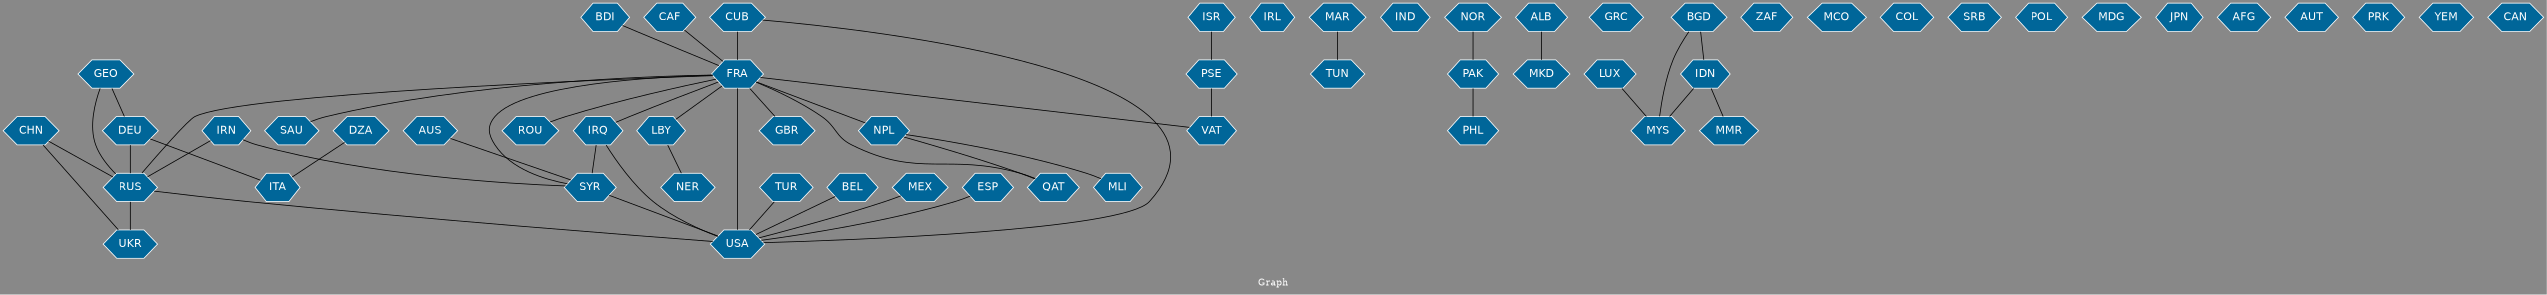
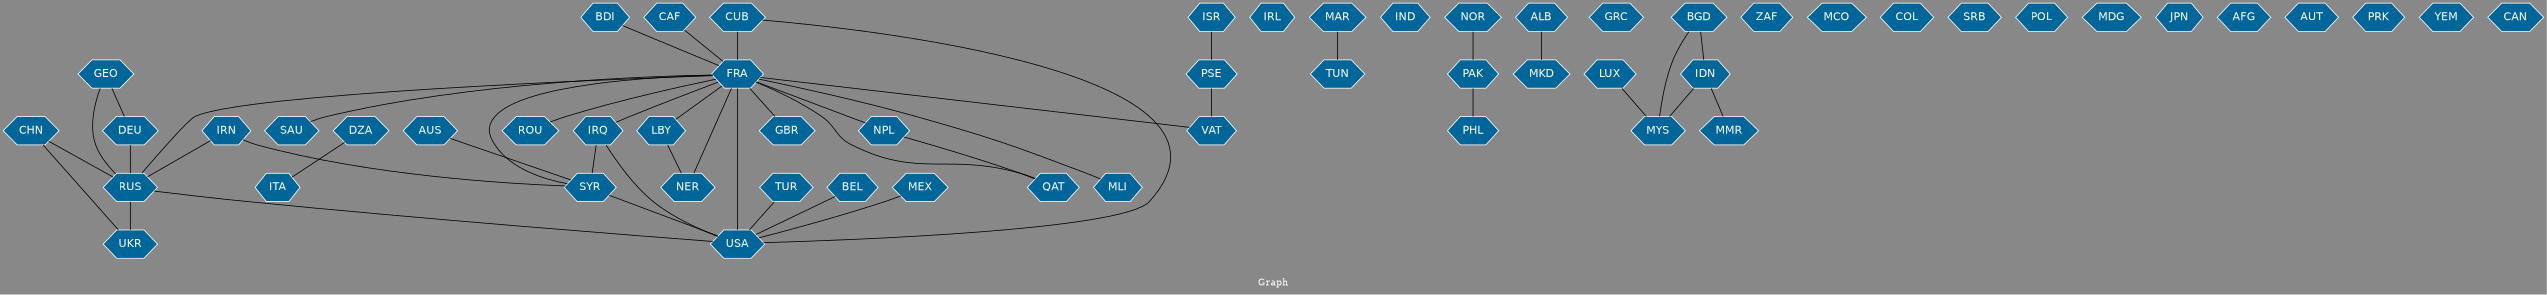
none -> (713, 131)
(1005, 152) -> (932, 121)
(205, 160) -> none
(988, 187) -> none
